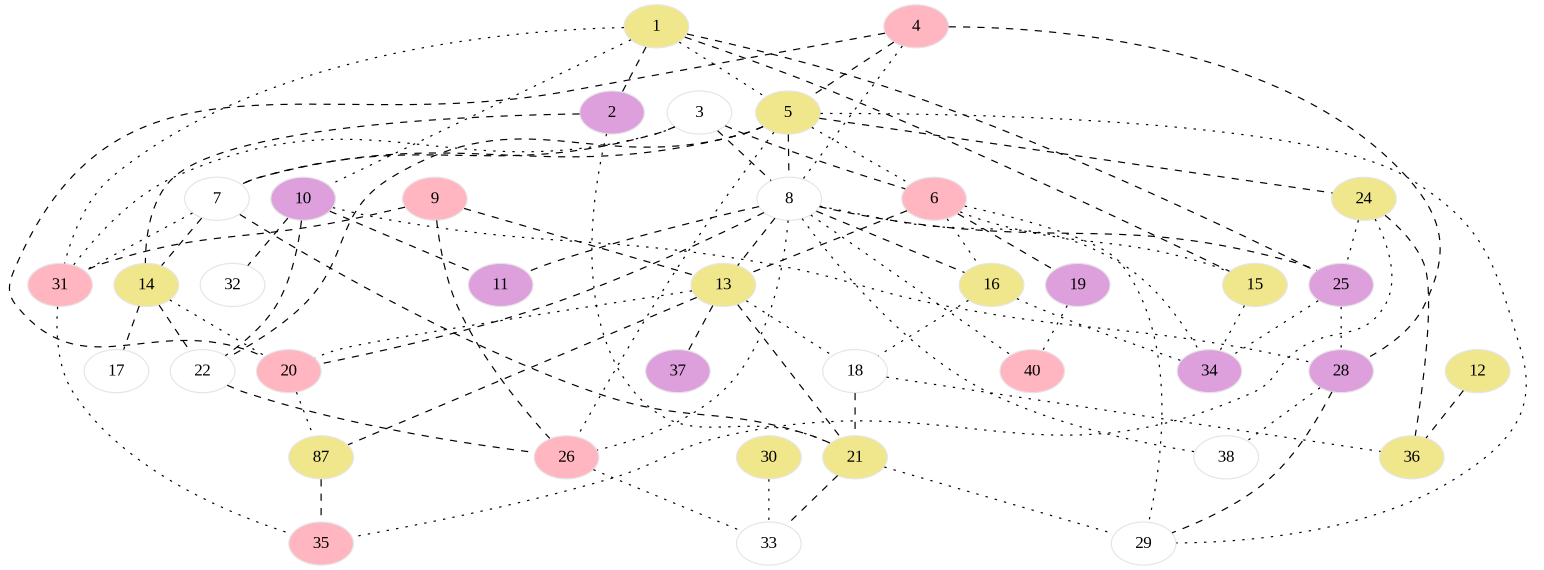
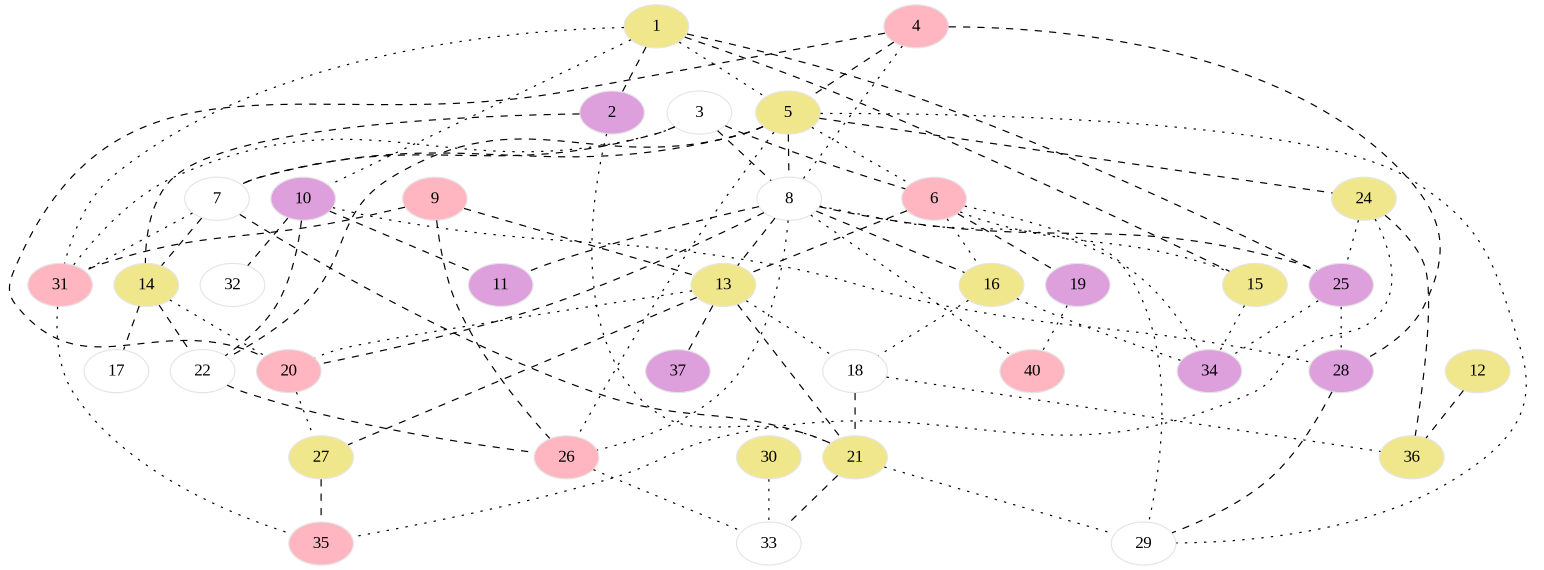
(321, 457) -> (321, 457)
(1226, 457) -> none
